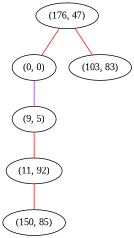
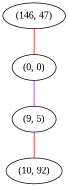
(67, 16) -> (34, 16)
(100, 67) -> none
(34, 171) -> (34, 171)
(34, 223) -> none
